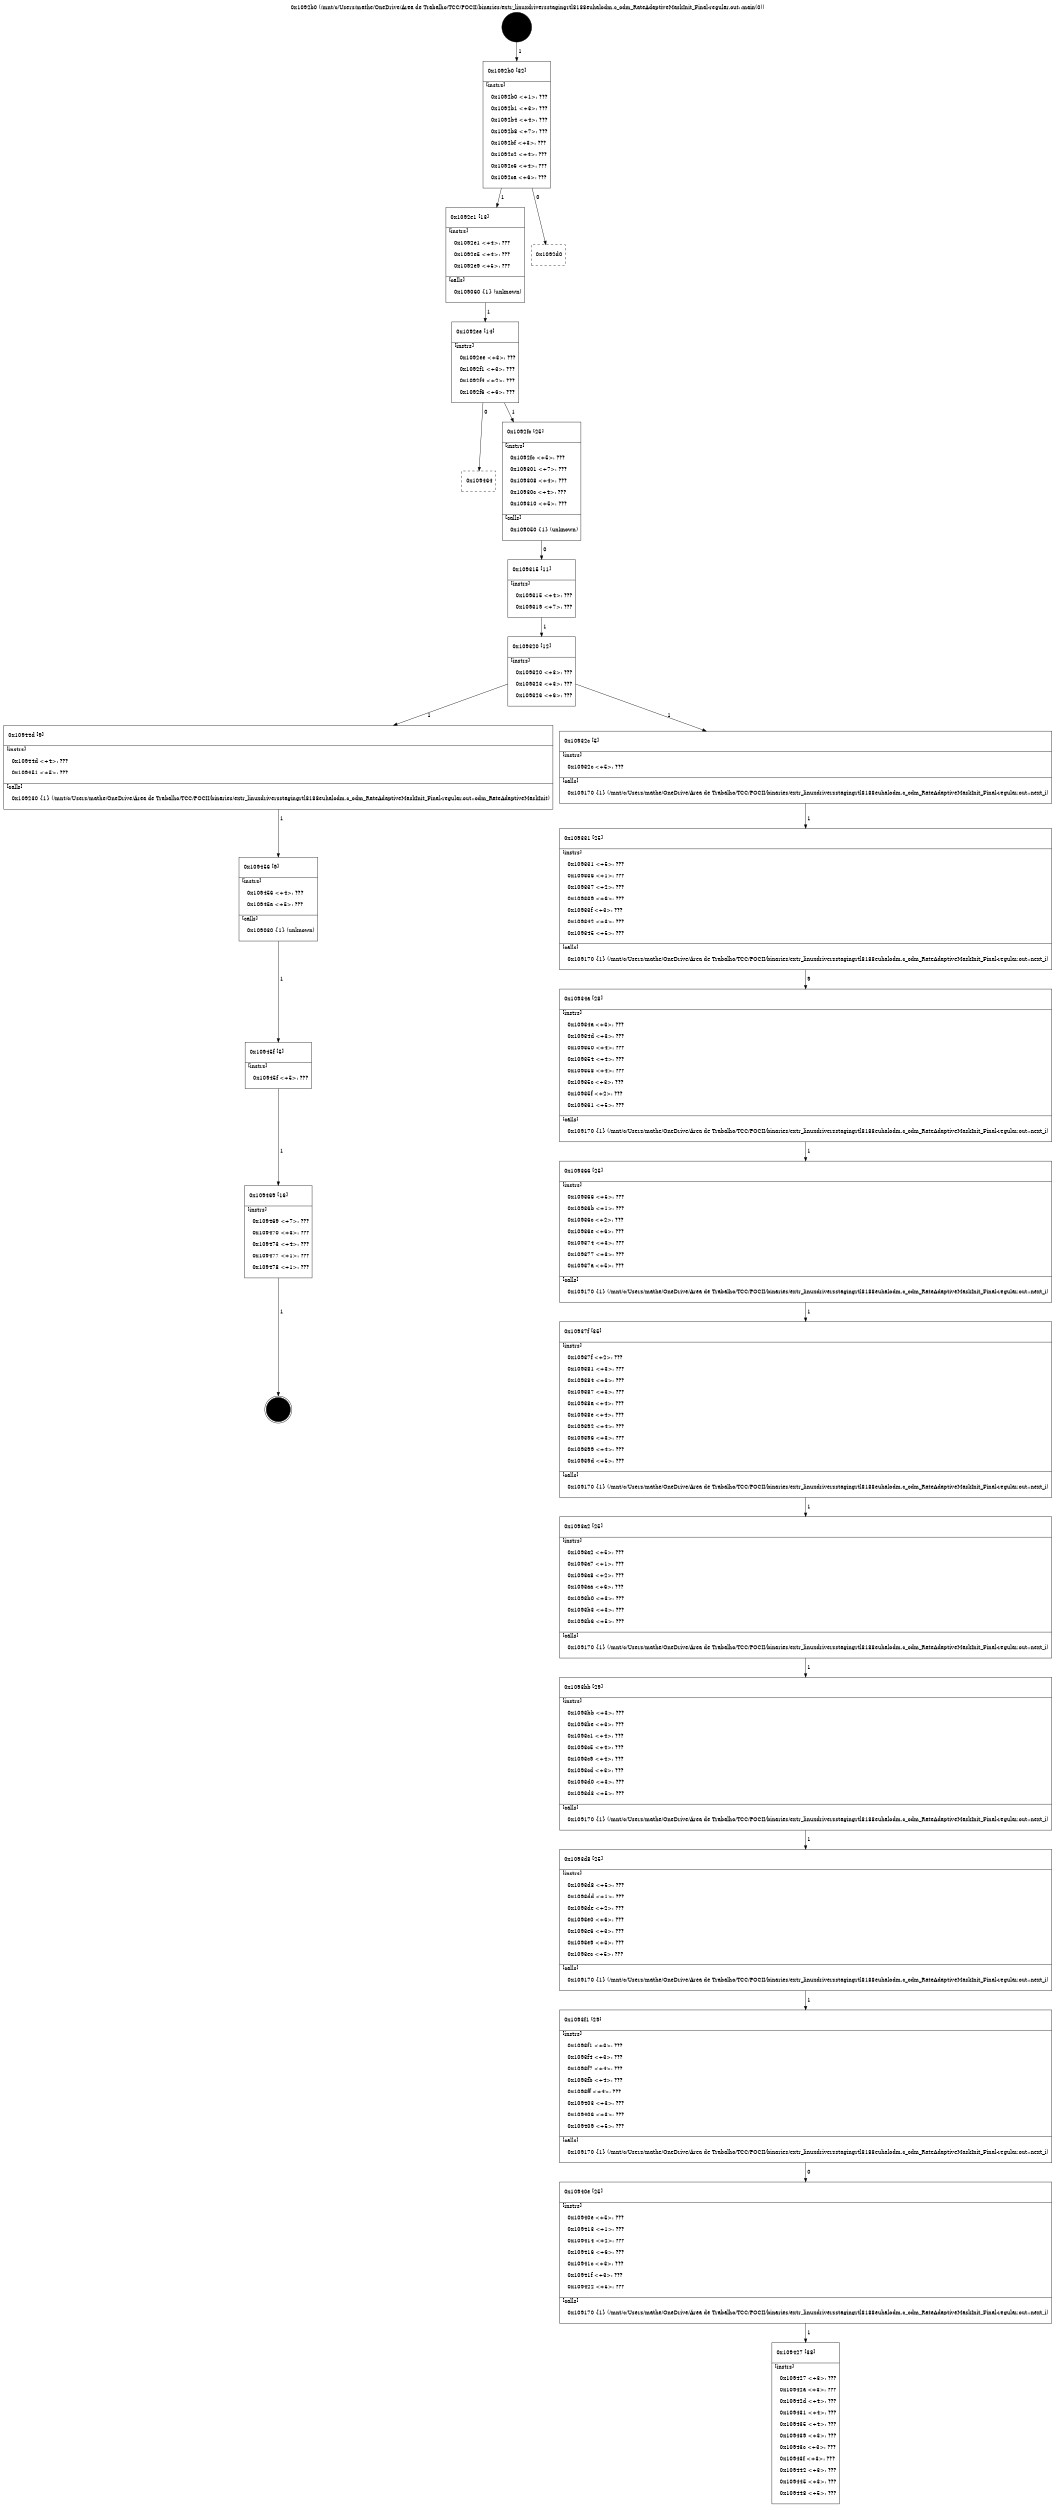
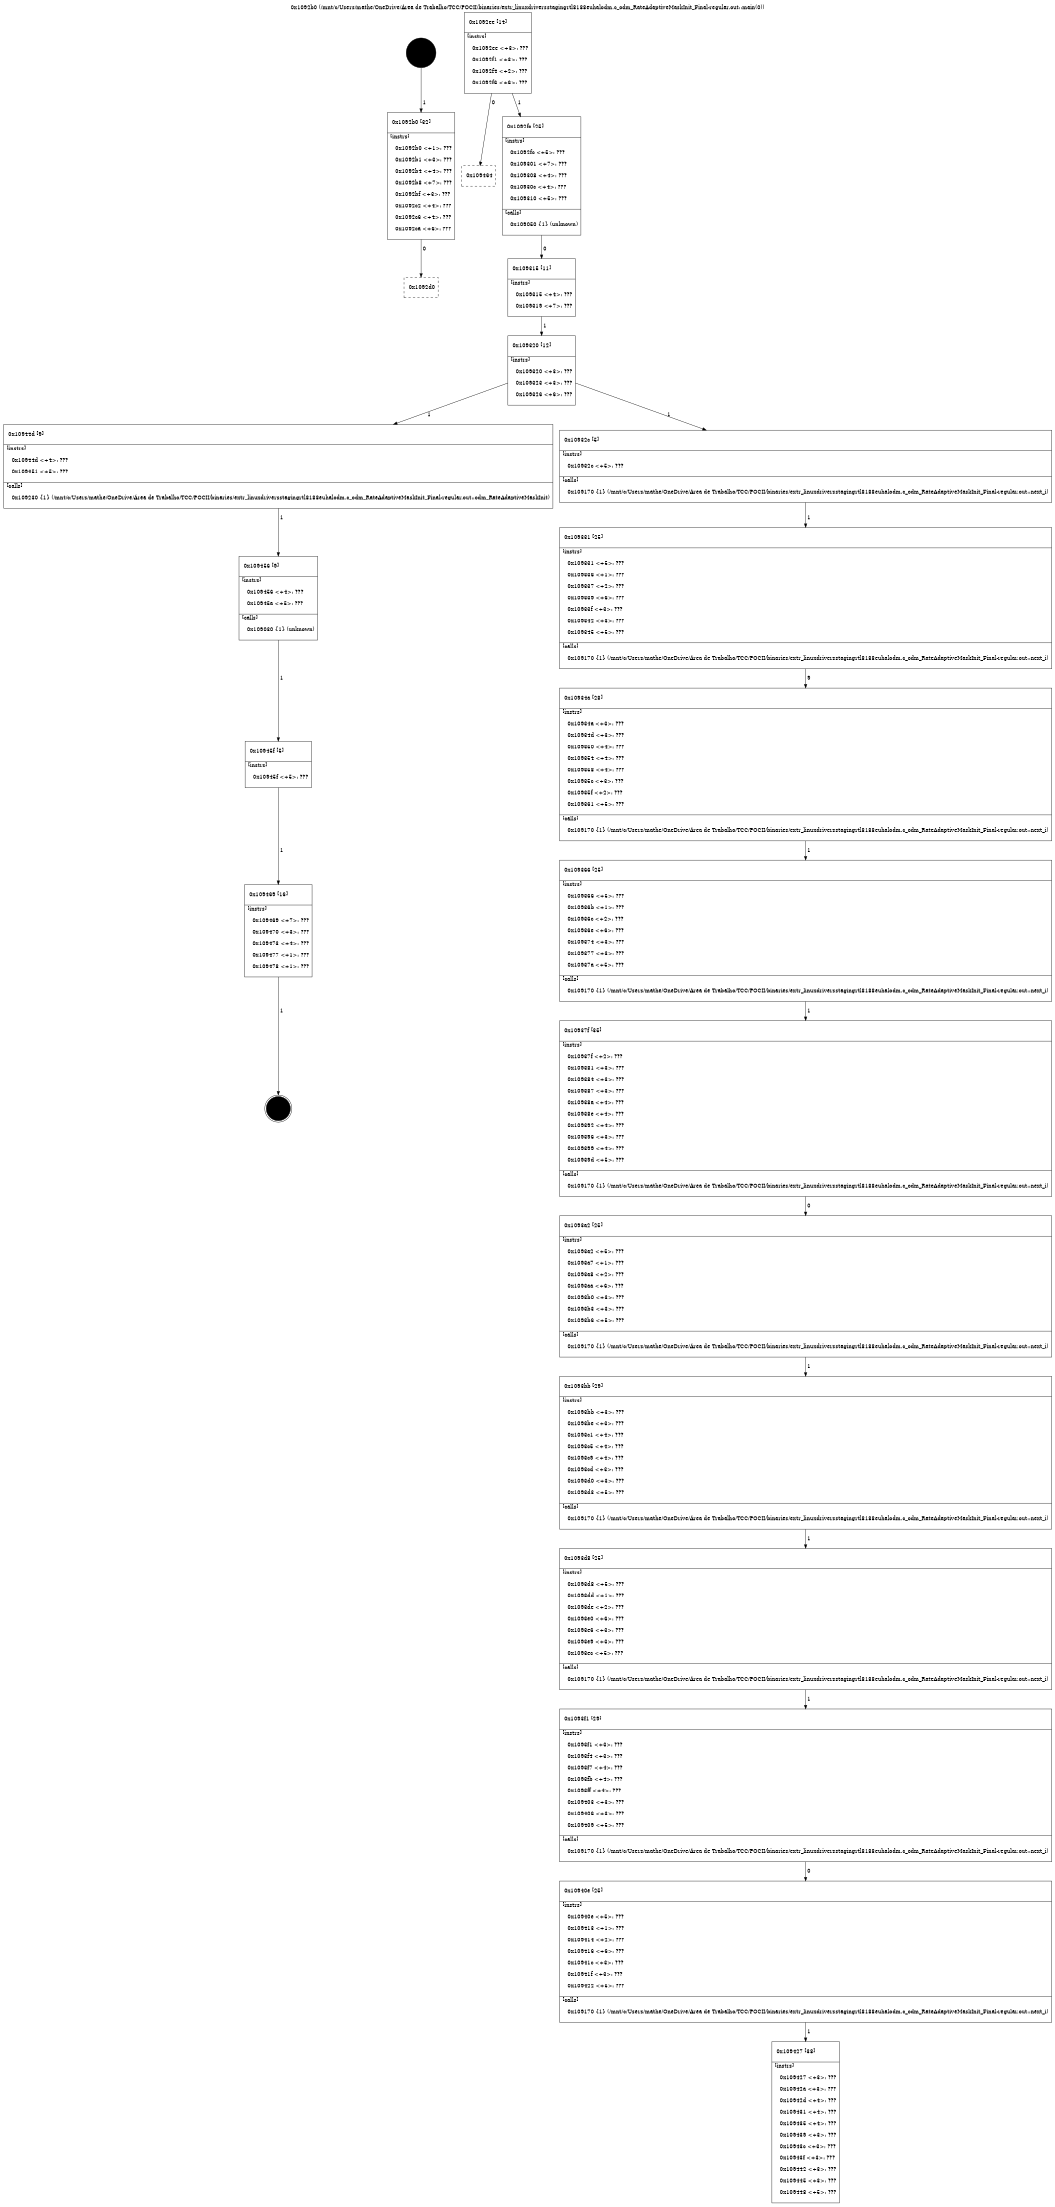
(485, 255) -> none
(808, 1507) -> (808, 1206)
